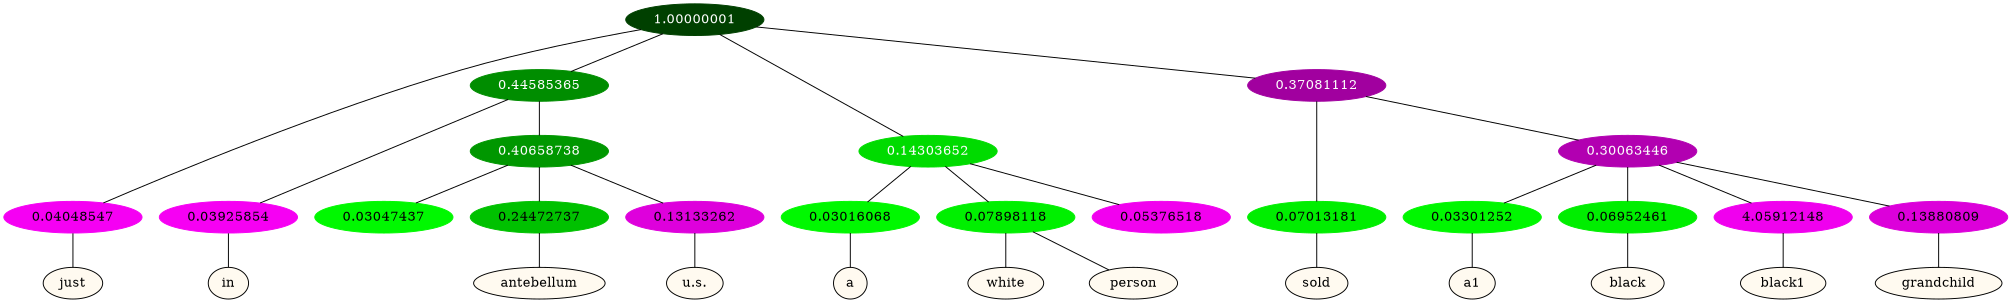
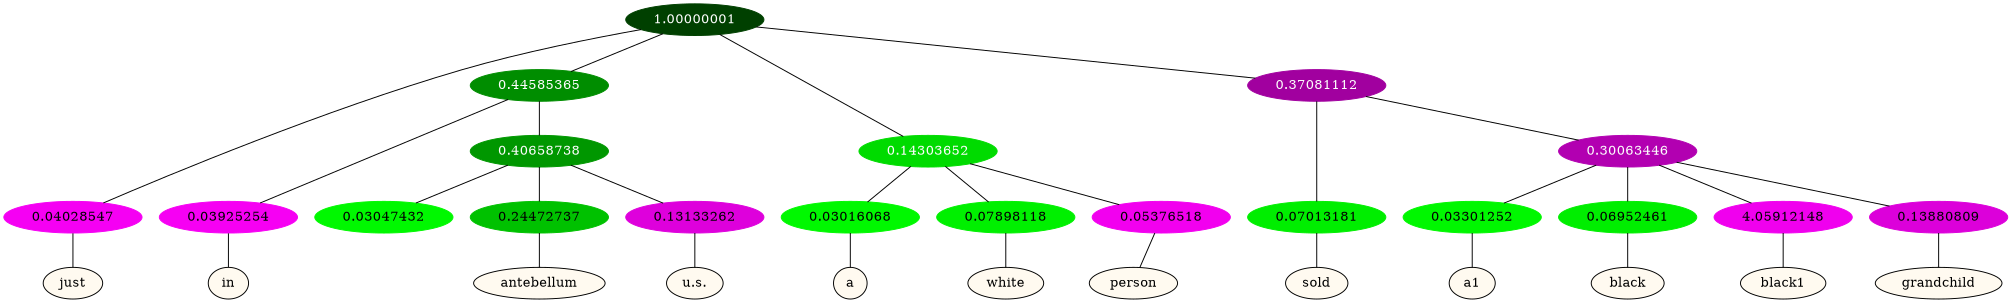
(73, 217) -> (73, 217)
(228, 217) -> (228, 217)
(384, 217) -> (384, 217)
(1071, 251) -> (1147, 250)
